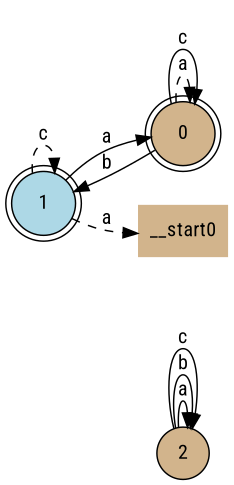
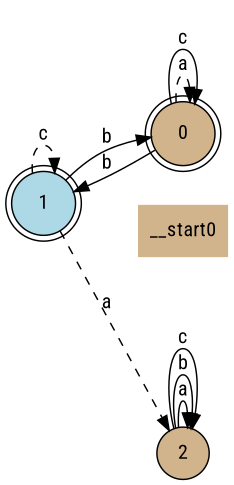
(107, 137) -> (107, 137)
(97, 228) -> (111, 324)
